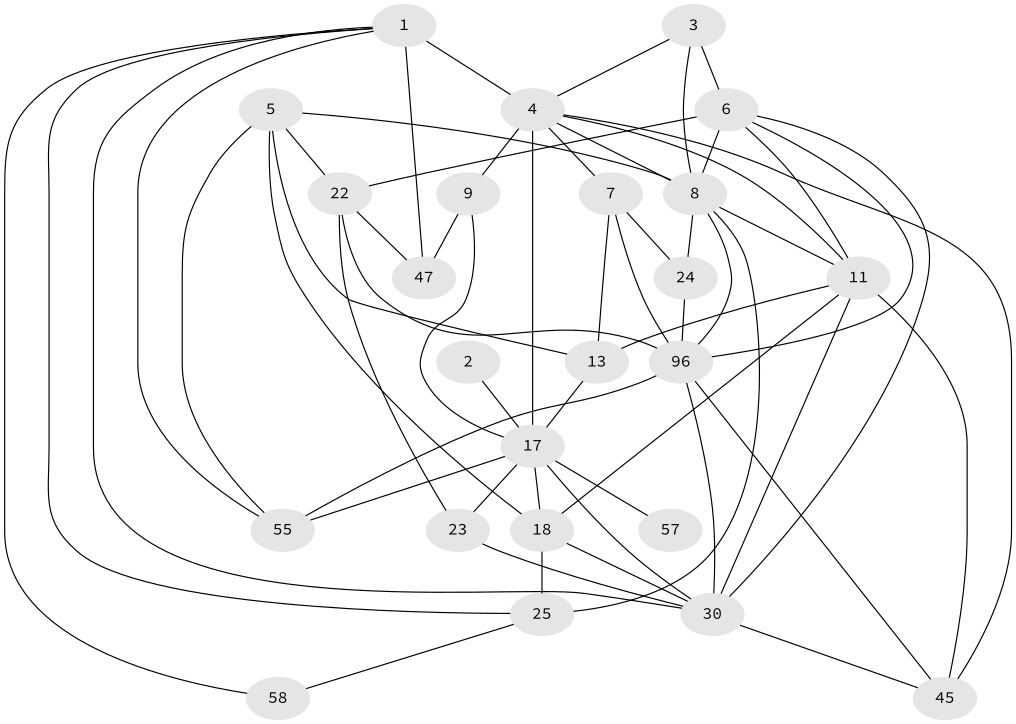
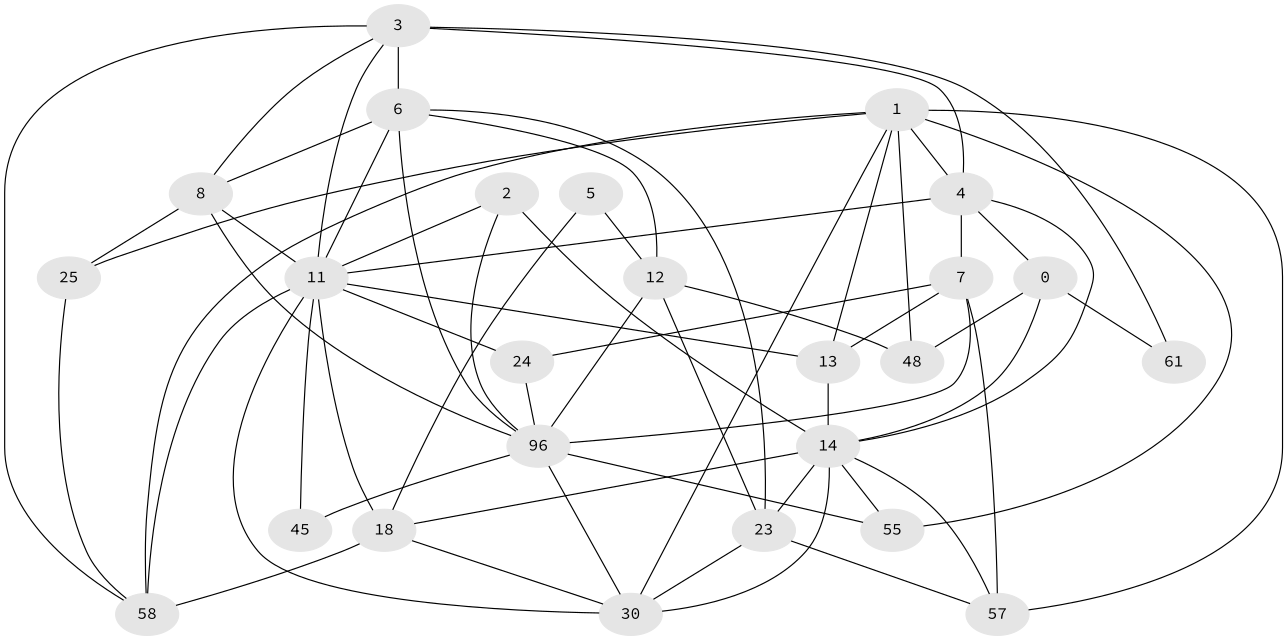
(489, 136) -> none
none -> (337, 146)
(614, 152) -> none
(340, 194) -> (655, 278)
(468, 194) -> (1045, 278)
none -> (5, 202)
(690, 236) -> (419, 320)
none -> (405, 239)
(973, 261) -> none
(424, 278) -> (912, 362)
(366, 305) -> (863, 236)
none -> (1283, 311)
(915, 320) -> (699, 219)
(182, 321) -> none
none -> (471, 328)
none -> (1174, 362)
none -> (180, 420)
none -> (990, 445)
(533, 446) -> (828, 446)
none -> (881, 572)
(542, 574) -> (269, 577)
(829, 657) -> none
